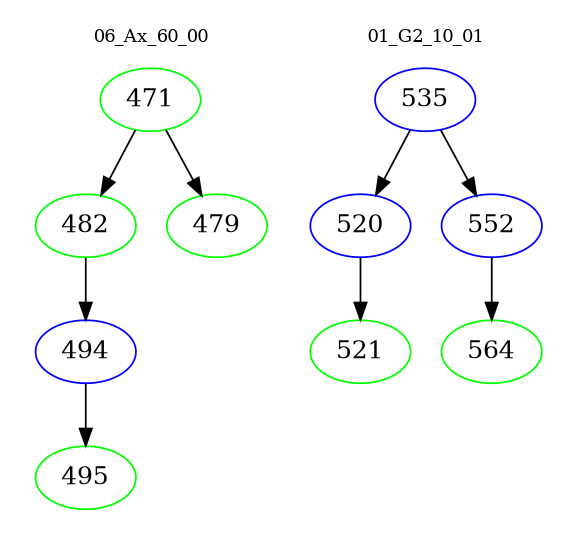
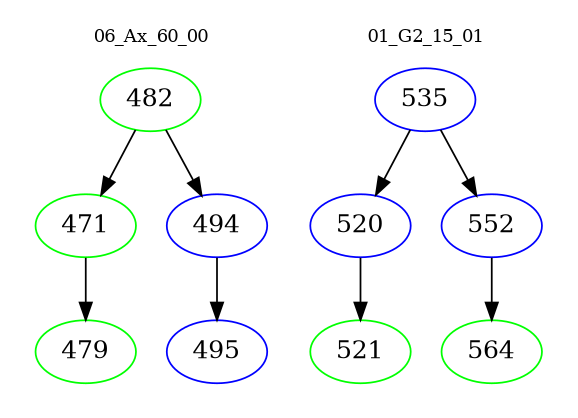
(426, 38) -> (426, 38)
(122, 155) -> (122, 155)
(86, 478) -> (217, 352)
